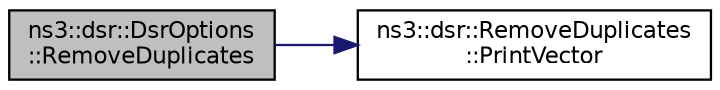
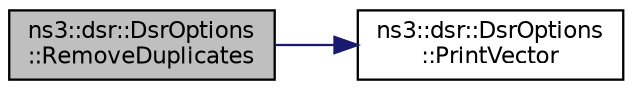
(534, 45) -> (491, 45)
